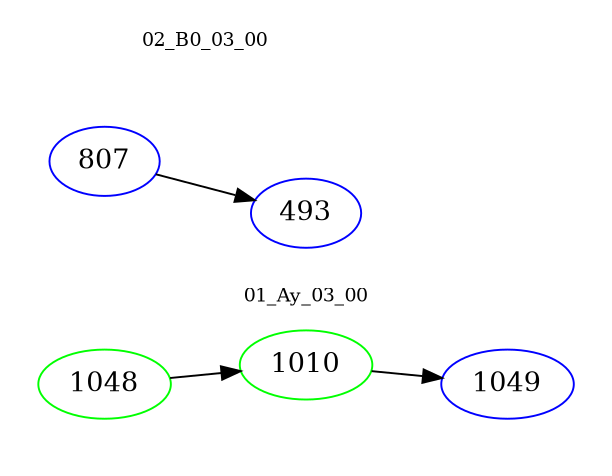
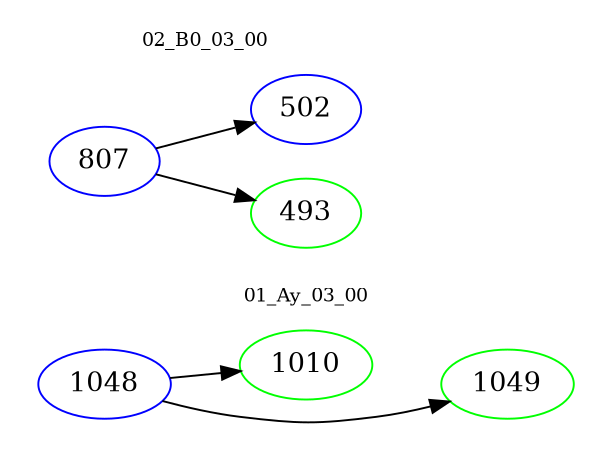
none -> (306, 109)
(306, 213) -> (306, 213)
(397, 374) -> (296, 422)
(105, 384) -> (105, 384)
(508, 384) -> (508, 384)
